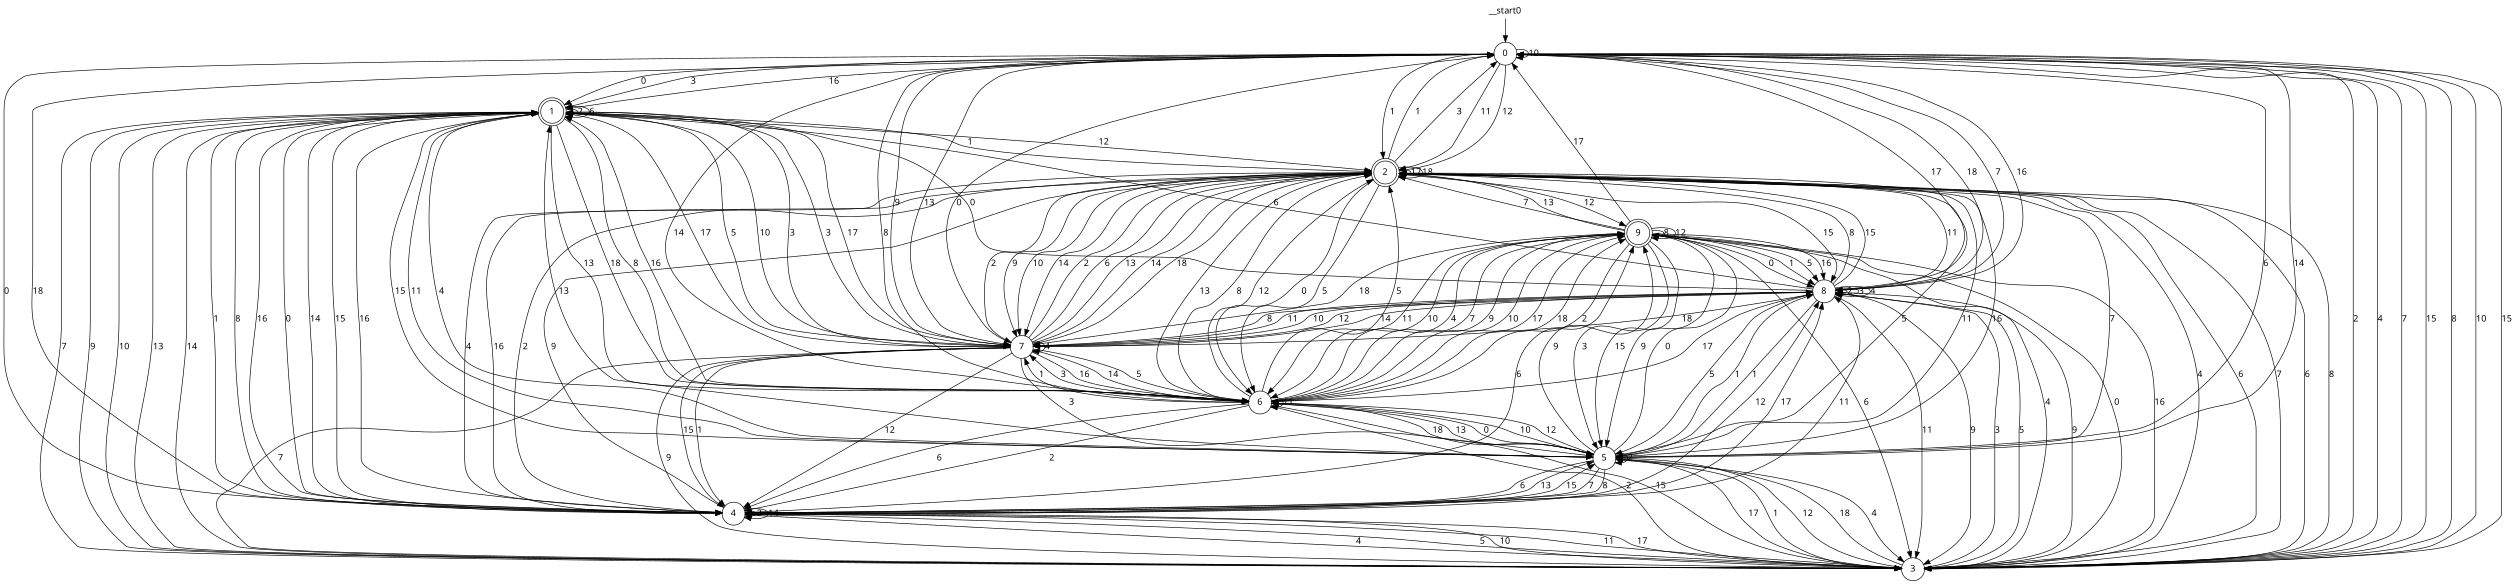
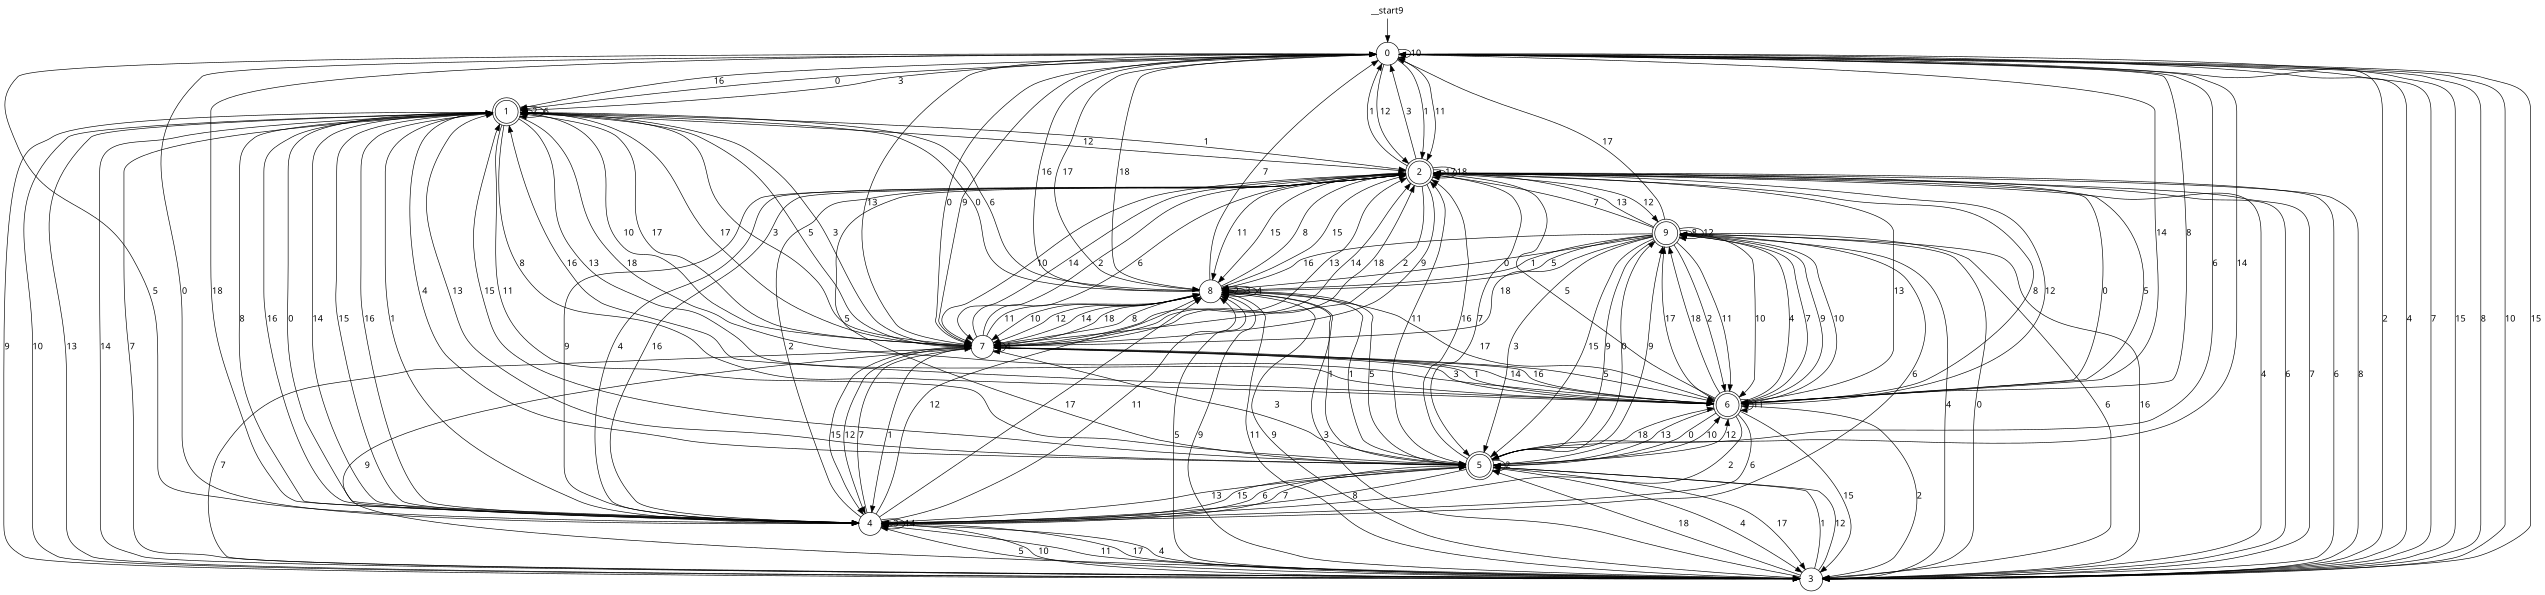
(1505, 11) -> (1388, 11)
none -> (116, 67)
none -> (866, 397)
(1260, 402) -> (1728, 405)
(1604, 458) -> (1480, 466)
